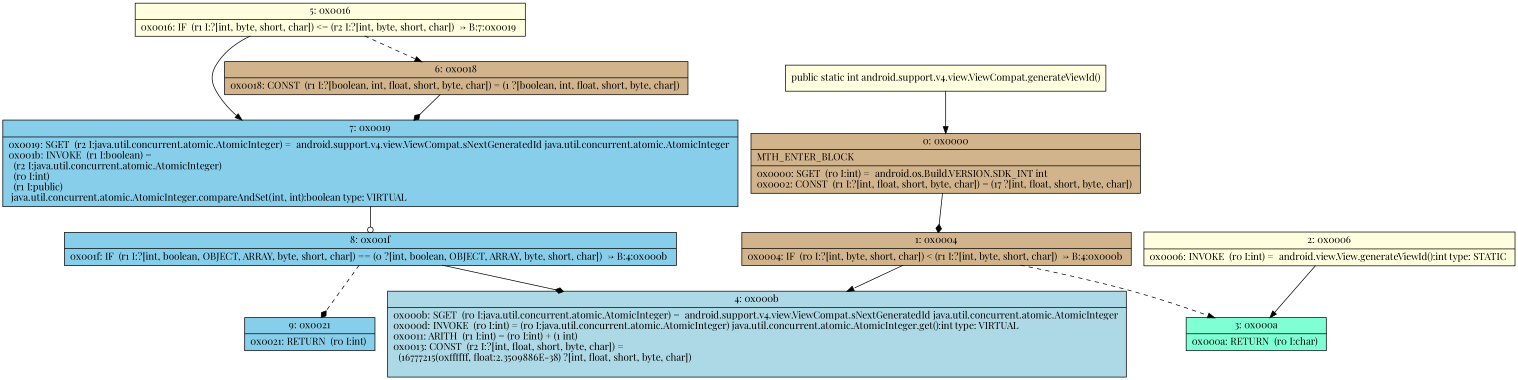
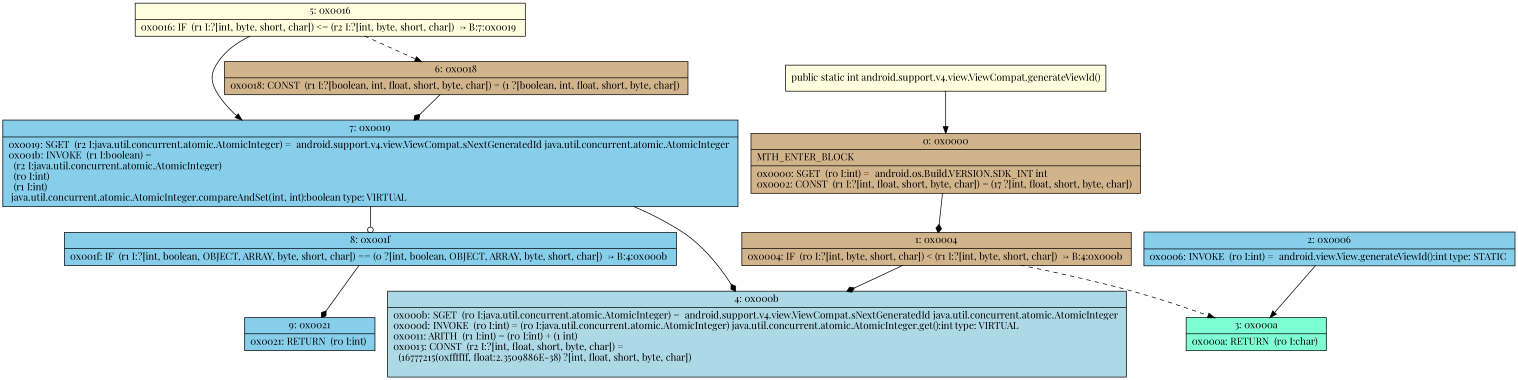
(36, 187) -> (28, 187)
(1329, 249) -> (1329, 249)
(499, 277) -> (689, 237)
(879, 277) -> (879, 277)
(343, 288) -> (343, 288)
